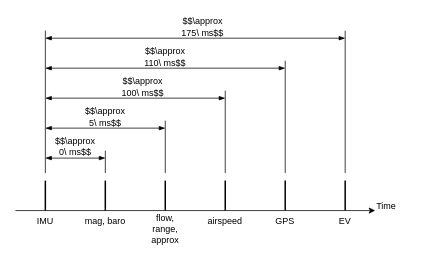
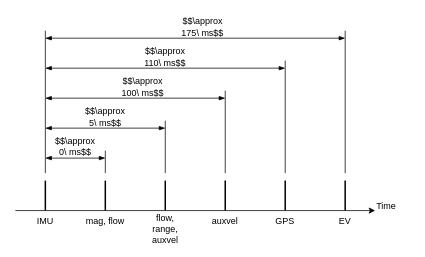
(105, 222) -> (105, 222)
(225, 222) -> (225, 222)
(165, 229) -> (165, 229)
